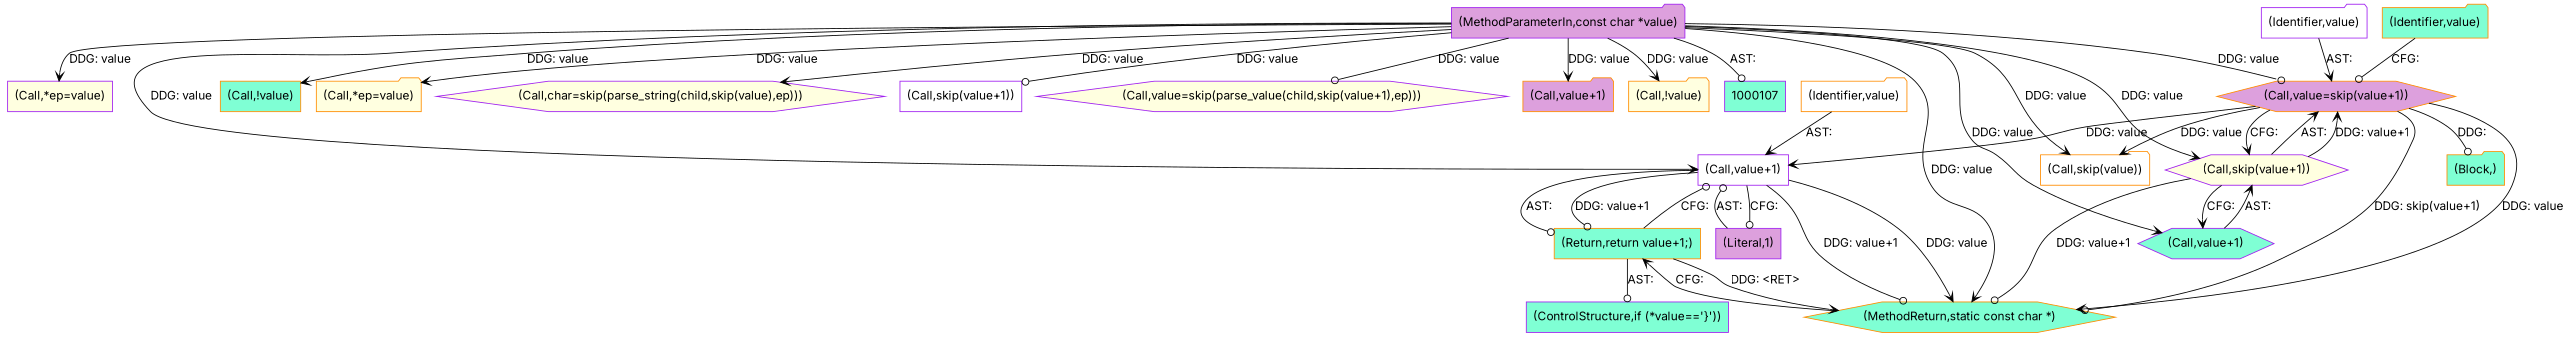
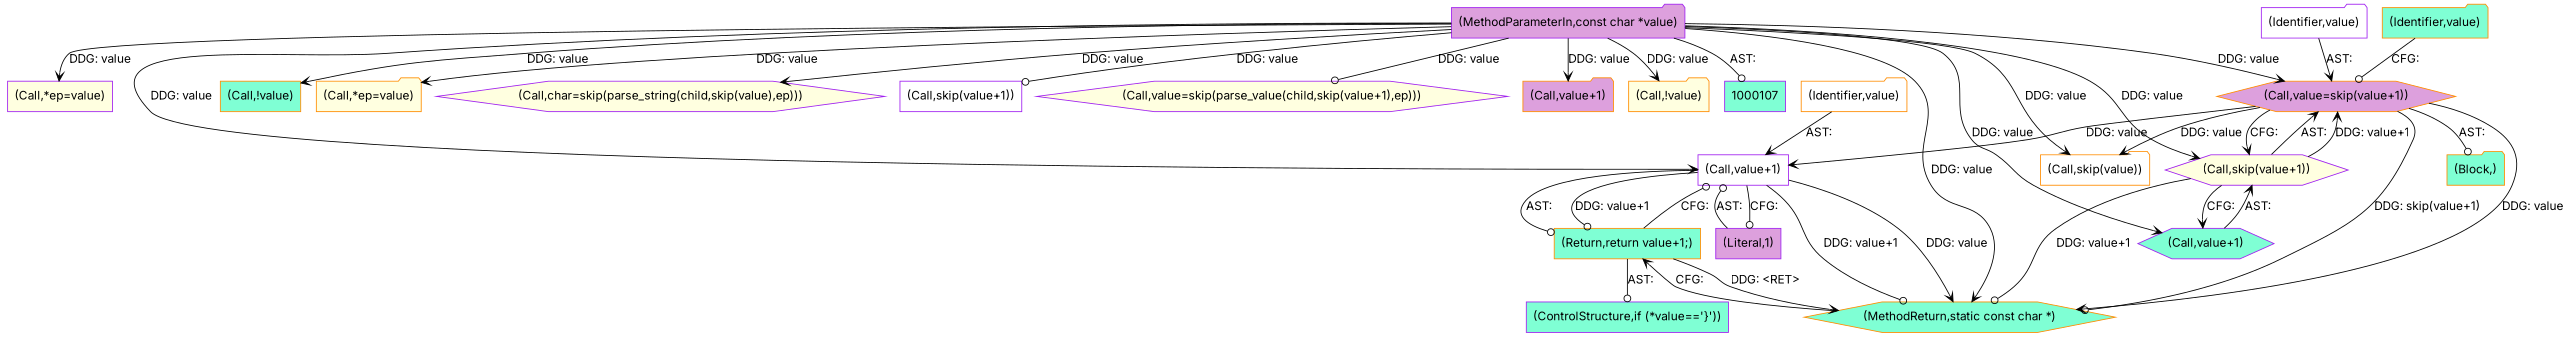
(1982, 36) -> (1982, 36)
(2474, 133) -> (2474, 133)
